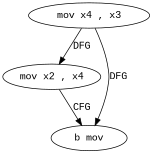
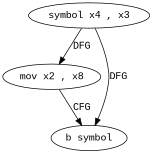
(89, 15) -> (89, 15)
(52, 77) -> (52, 77)
(89, 138) -> (89, 138)
